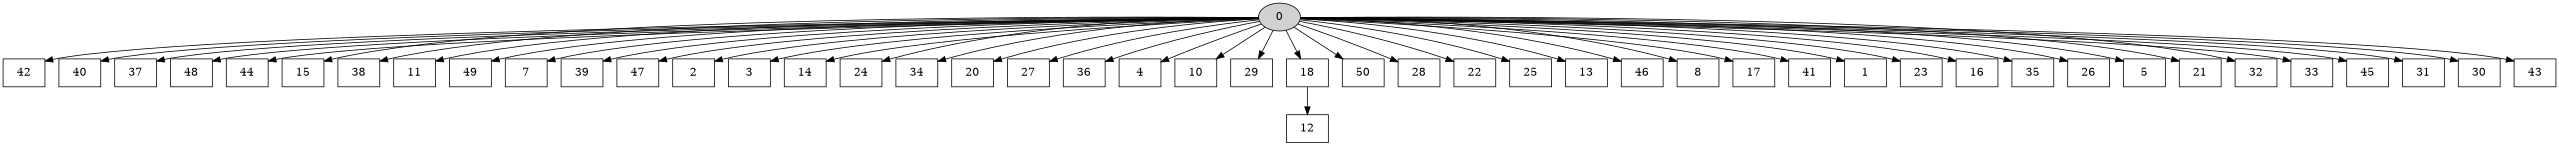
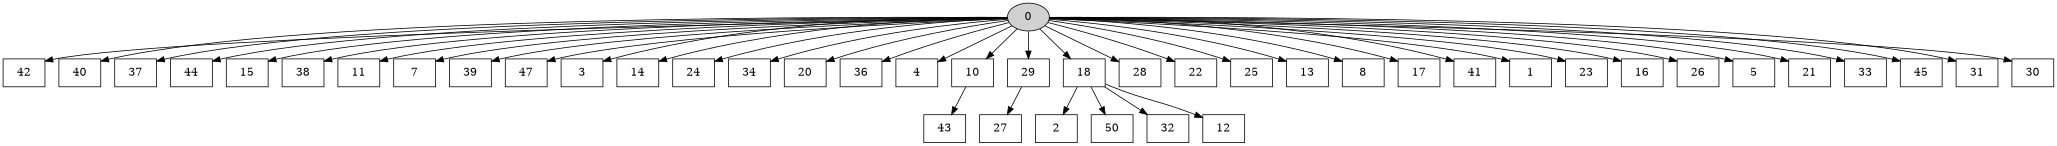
(1765, 22) -> (1123, 99)
(1904, 28) -> (960, 97)
(990, 30) -> (1072, 97)
(1157, 35) -> (1016, 97)
(1315, 41) -> (1096, 97)
(191, 73) -> none
(470, 73) -> none
(1642, 73) -> none
(2033, 73) -> none
